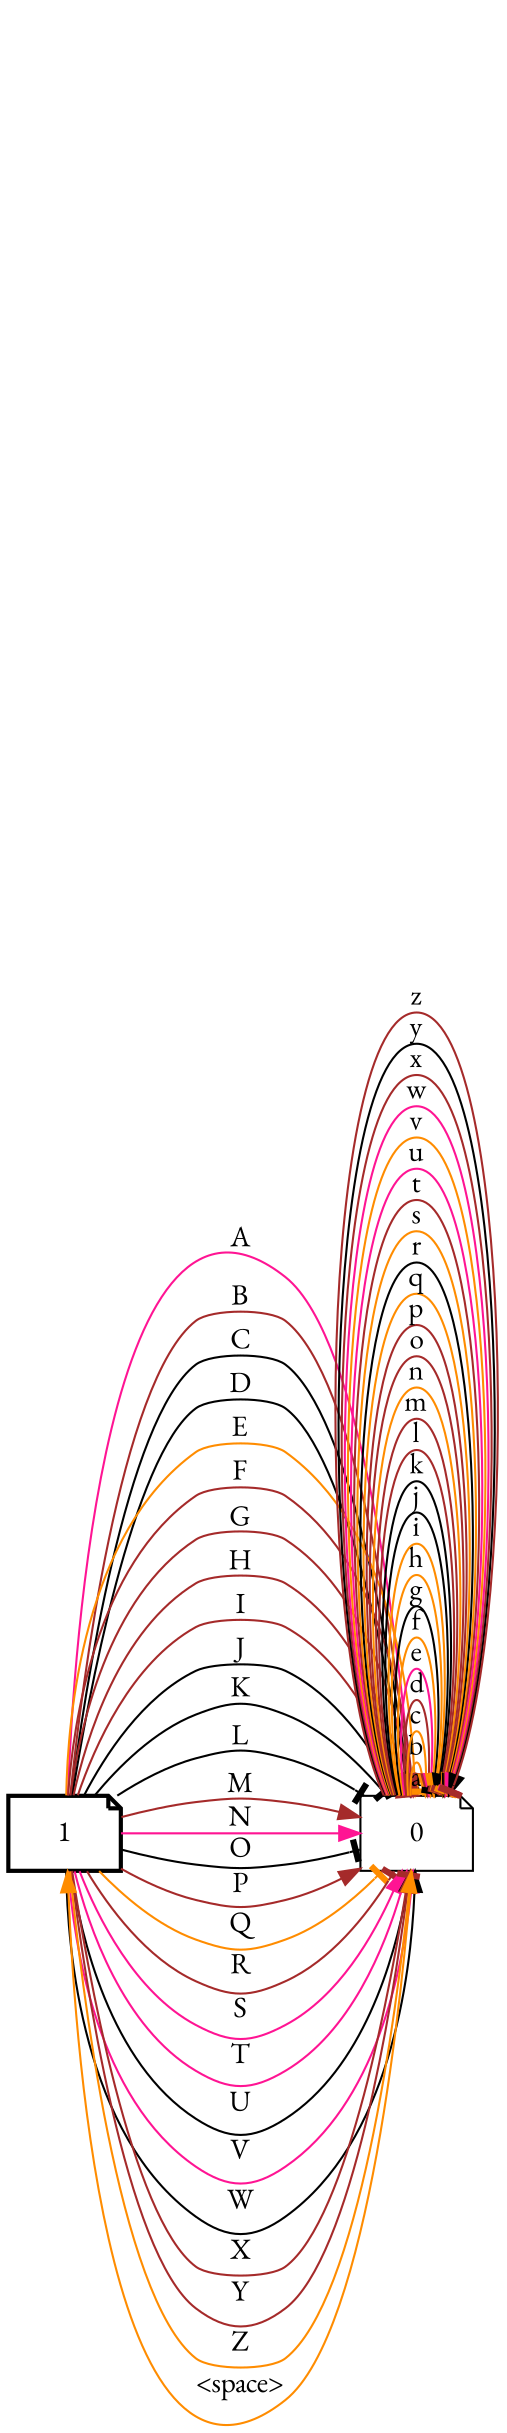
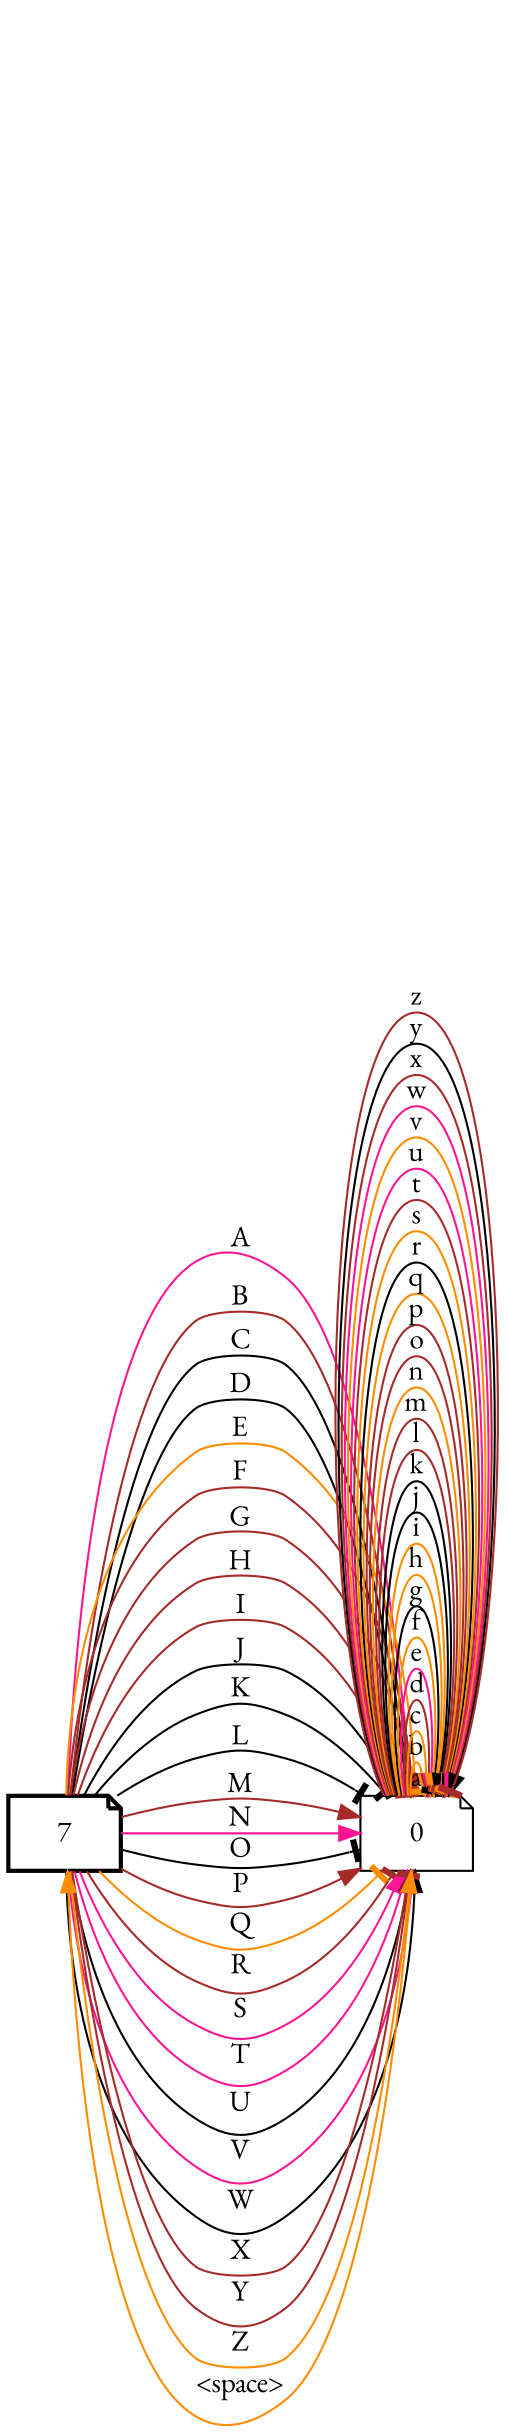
(65, 1833) -> (65, 1833)
